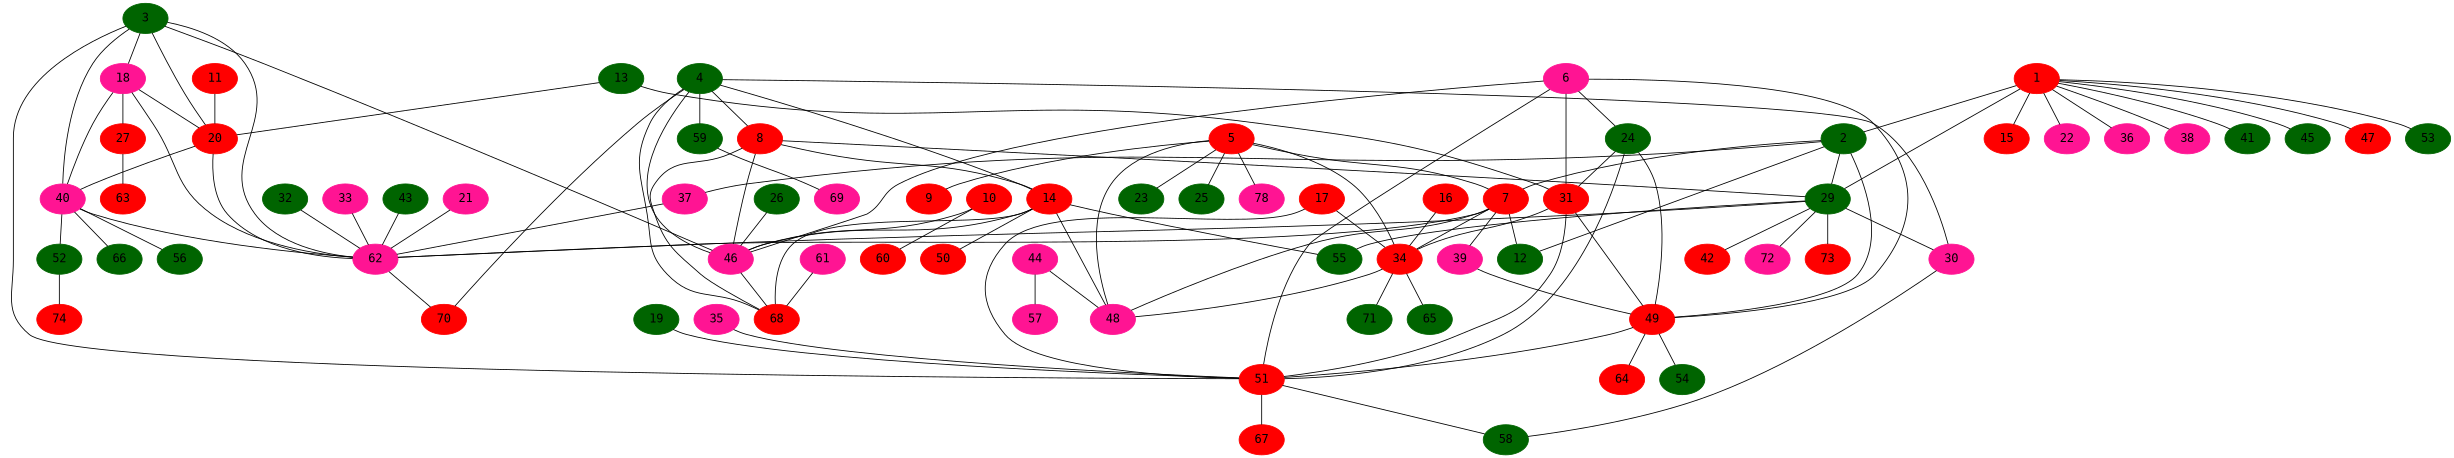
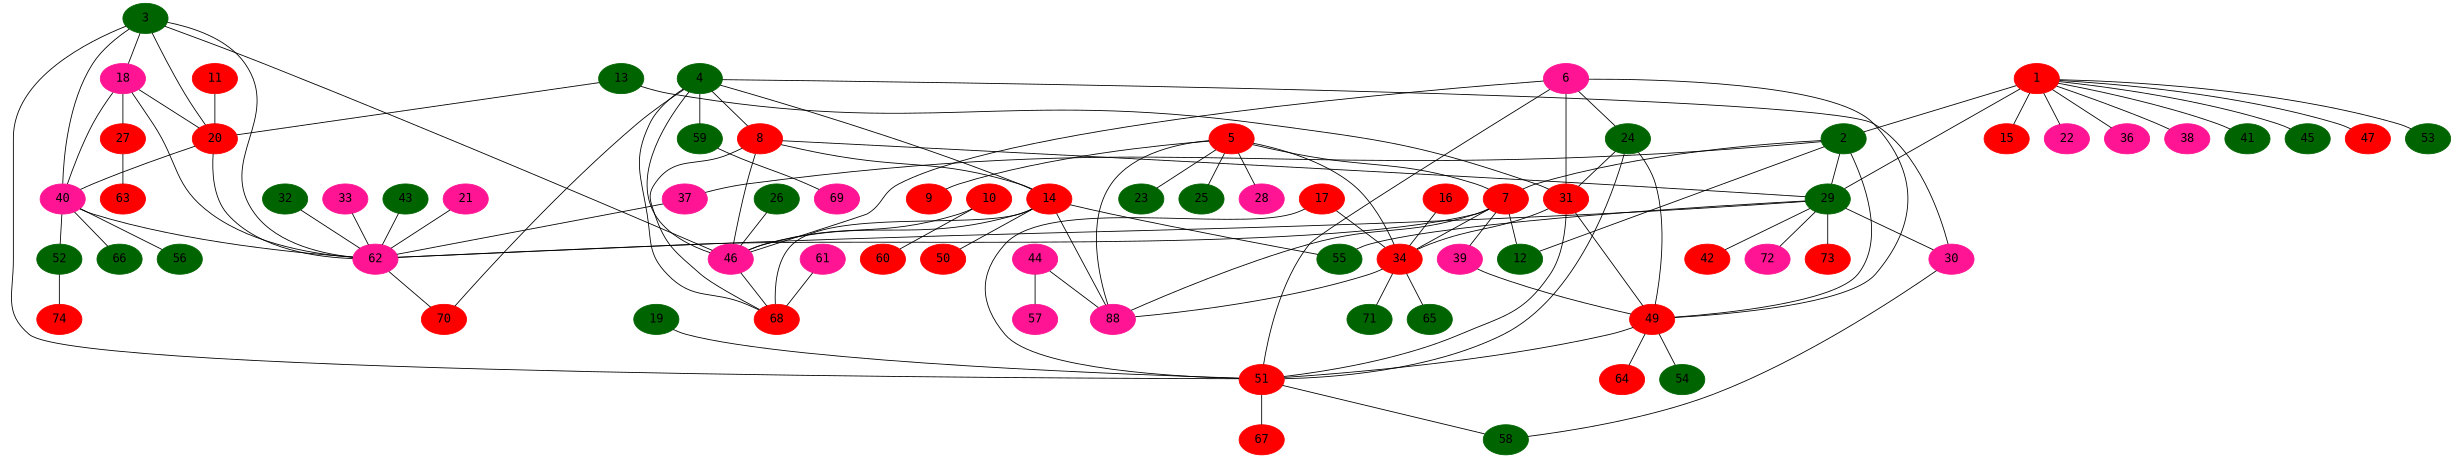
(1262, 199) -> (1262, 199)
(717, 319) -> none
(1113, 319) -> (1113, 319)
